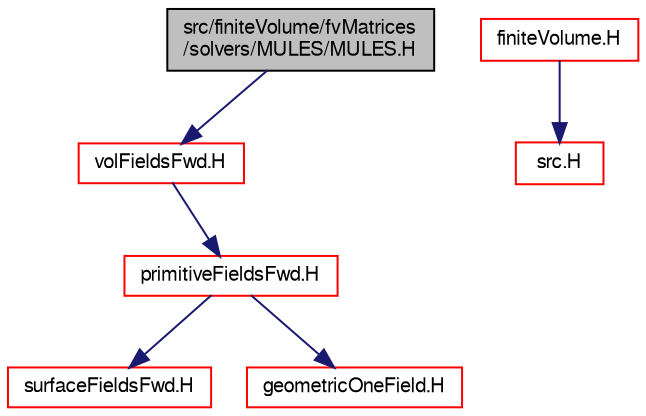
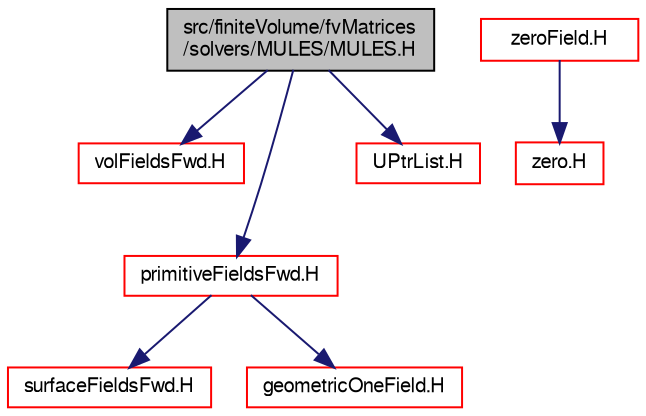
(560, 40) -> (560, 40)
none -> (418, 163)
(560, 163) -> (560, 163)
(191, 211) -> (270, 154)
